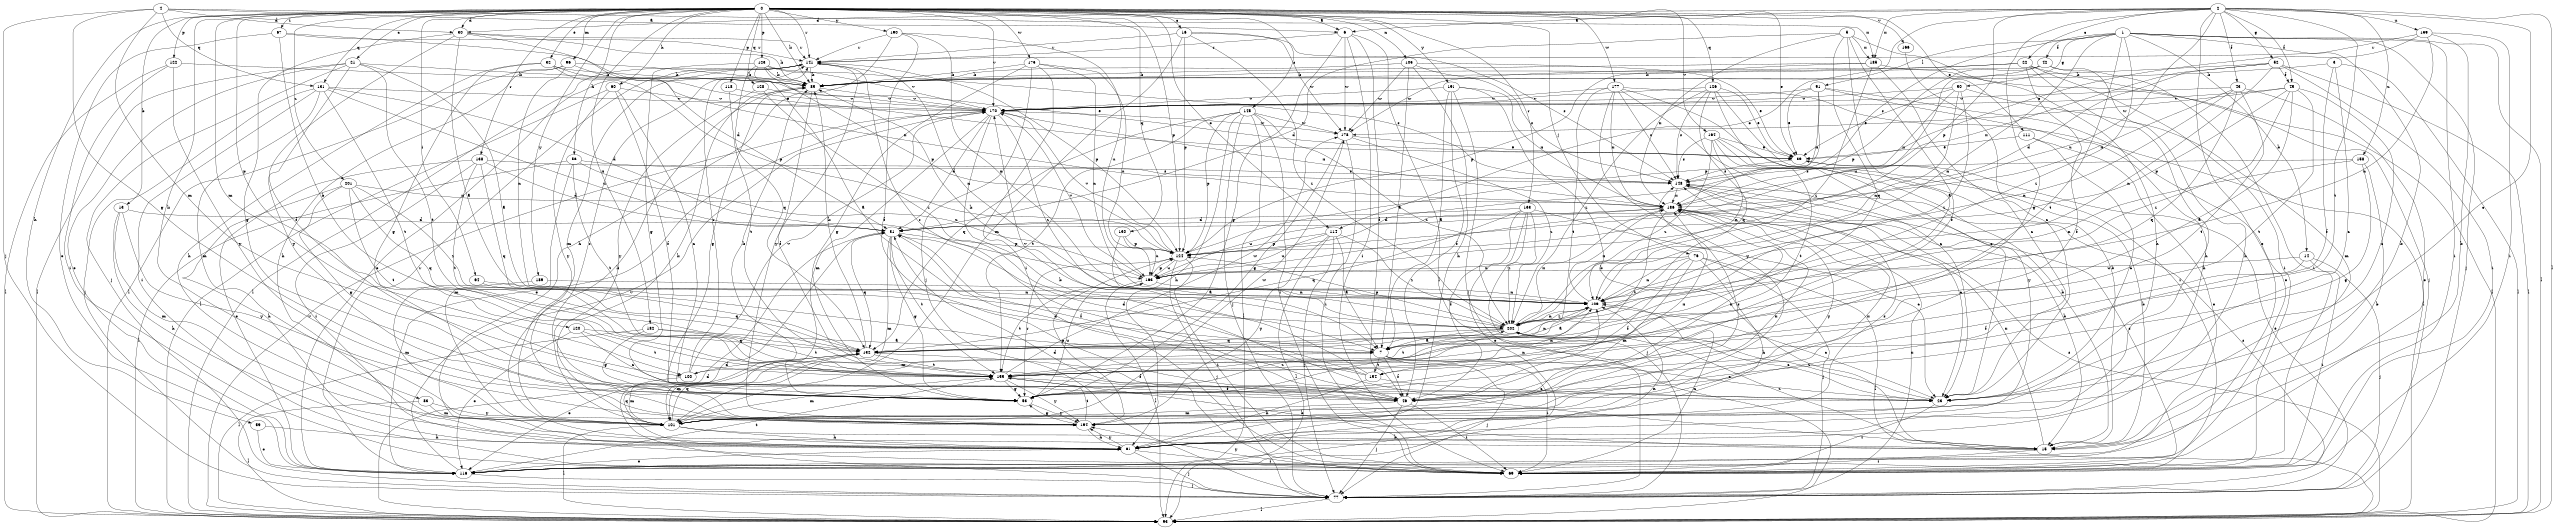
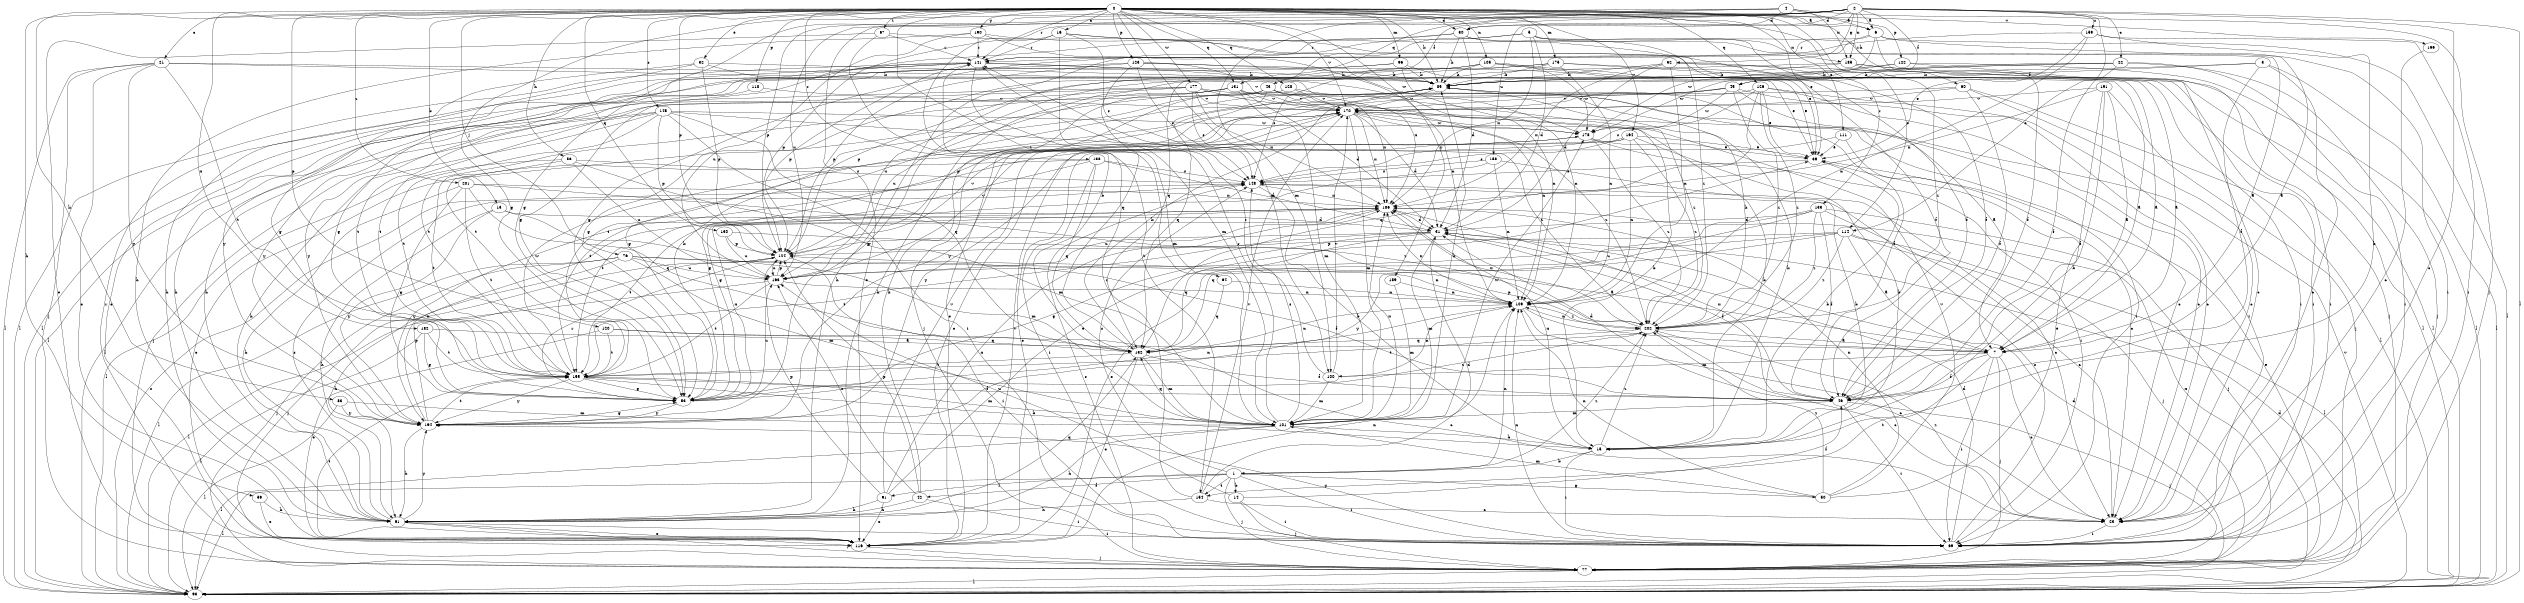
(1119, 13) -> none
(1020, 33) -> (1550, 33)
(2283, 74) -> (2050, 72)
(2408, 218) -> (1480, 468)
